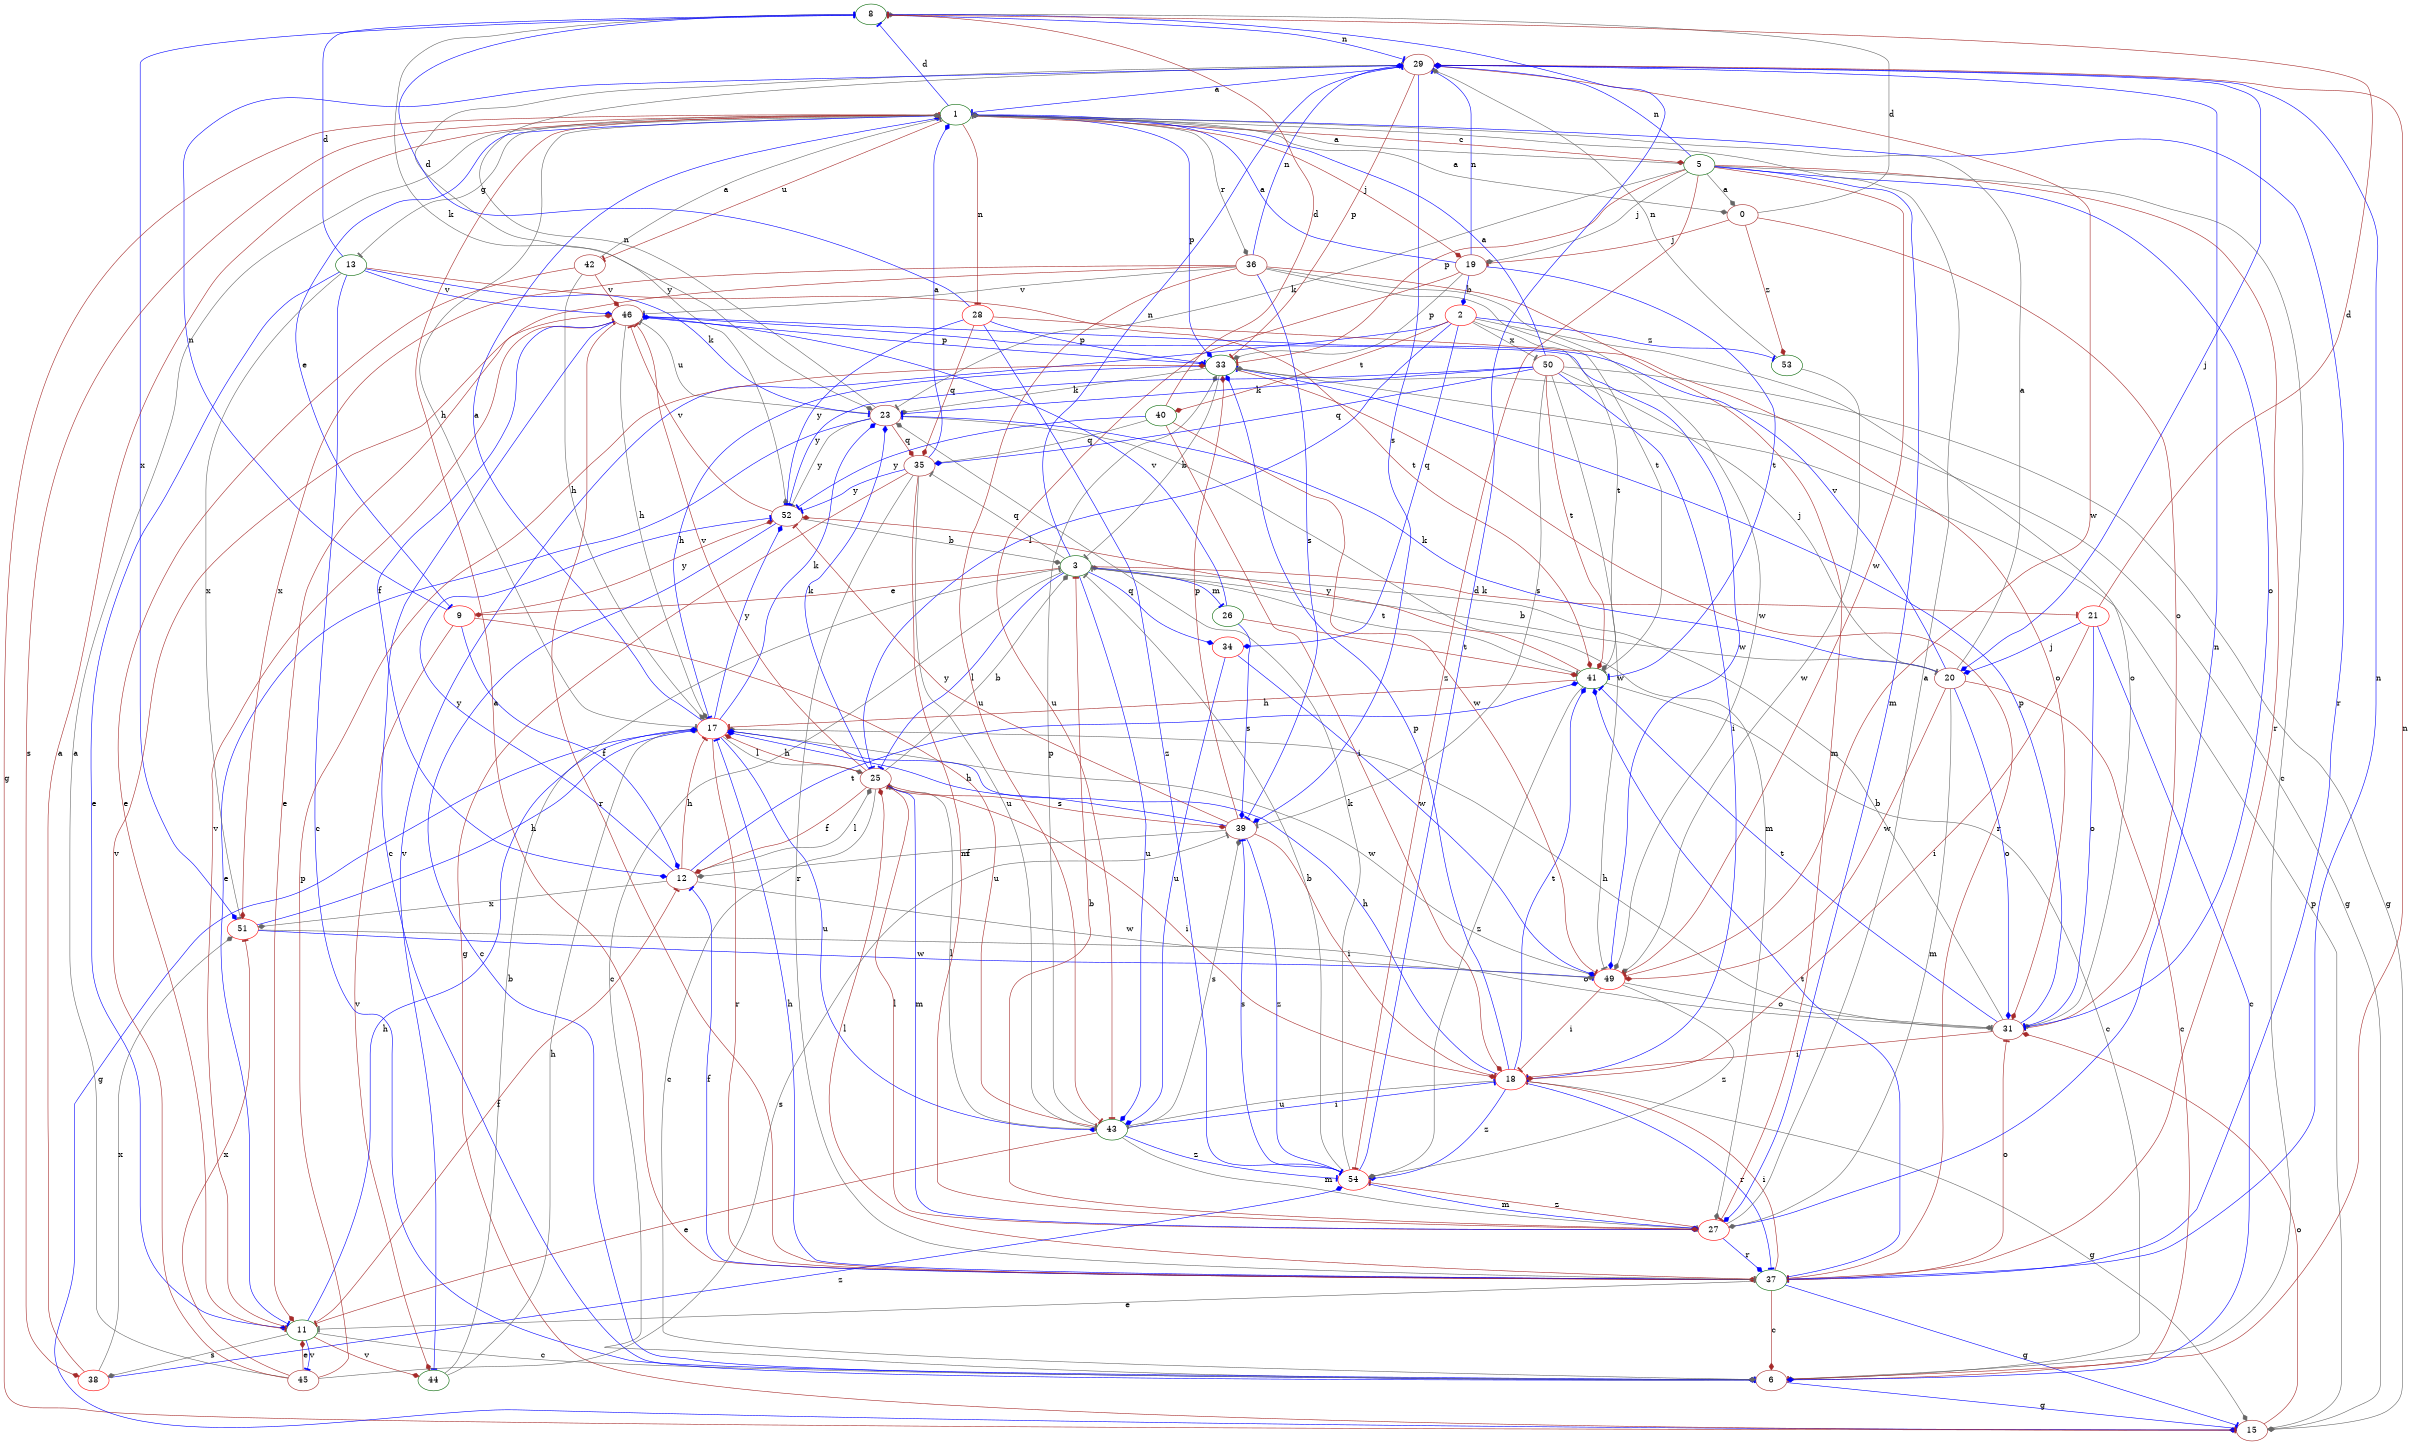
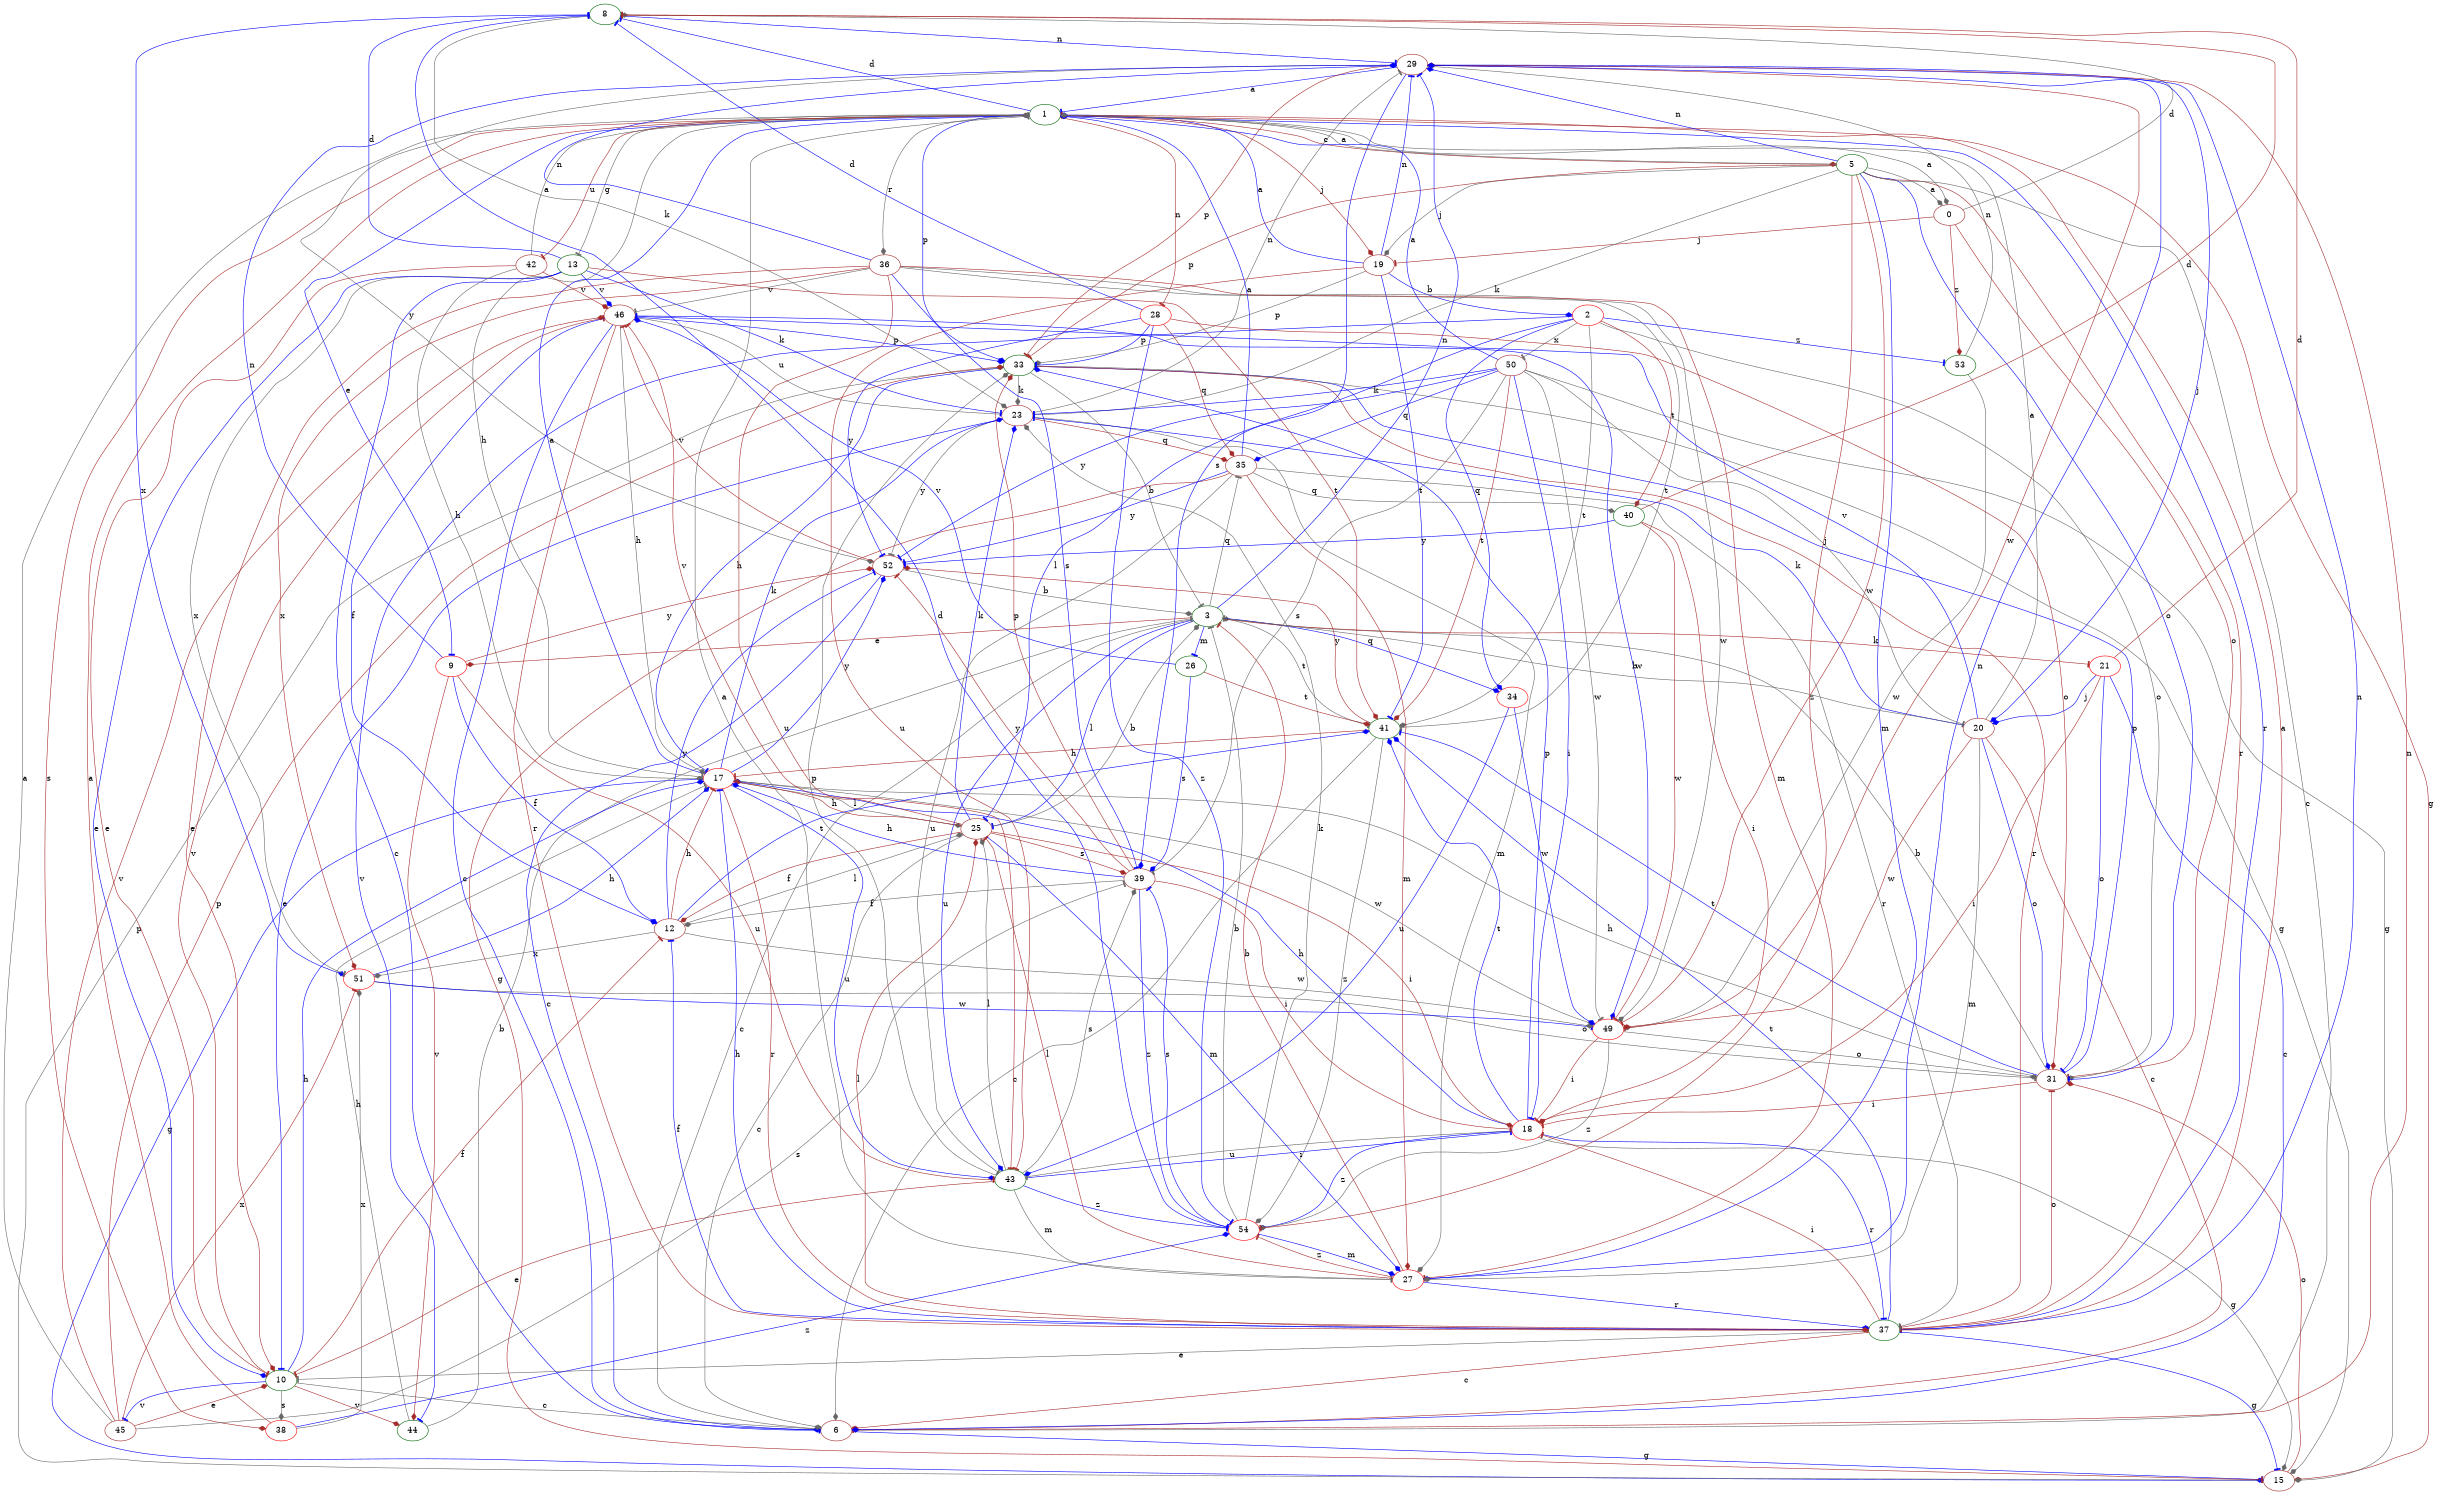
(1050, 445) -> (1428, 502)
(302, 1330) -> (281, 1380)
